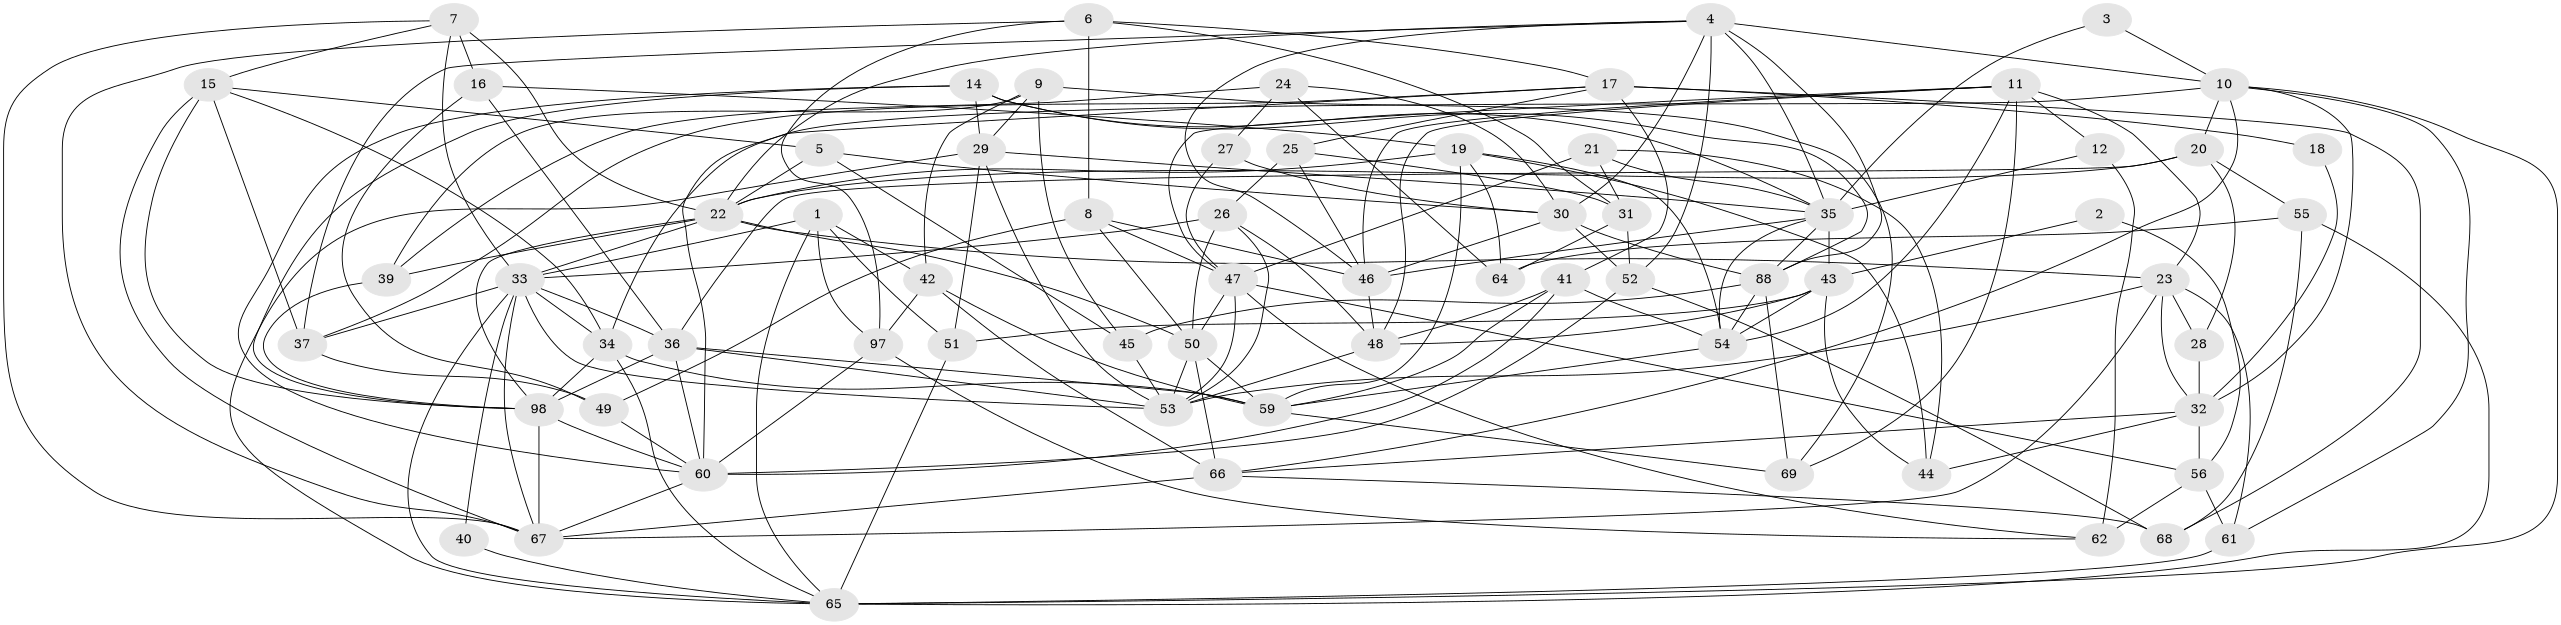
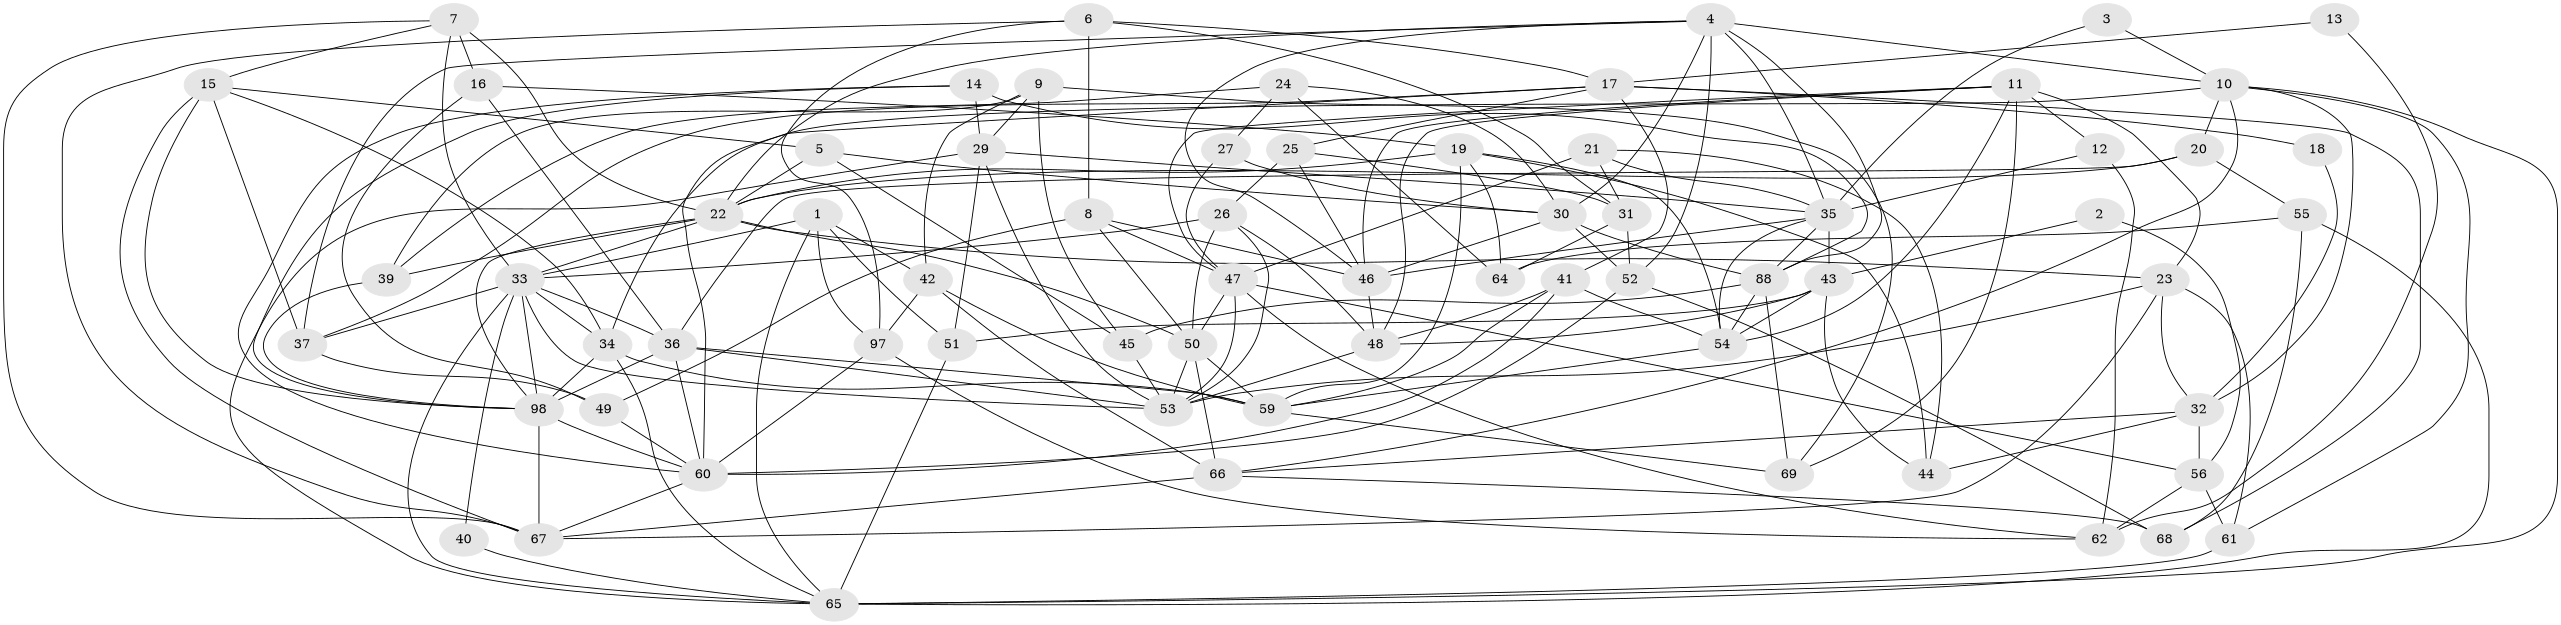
none -> (2335, 20)
(1573, 125) -> none
(2199, 345) -> none
(506, 417) -> (529, 345)
